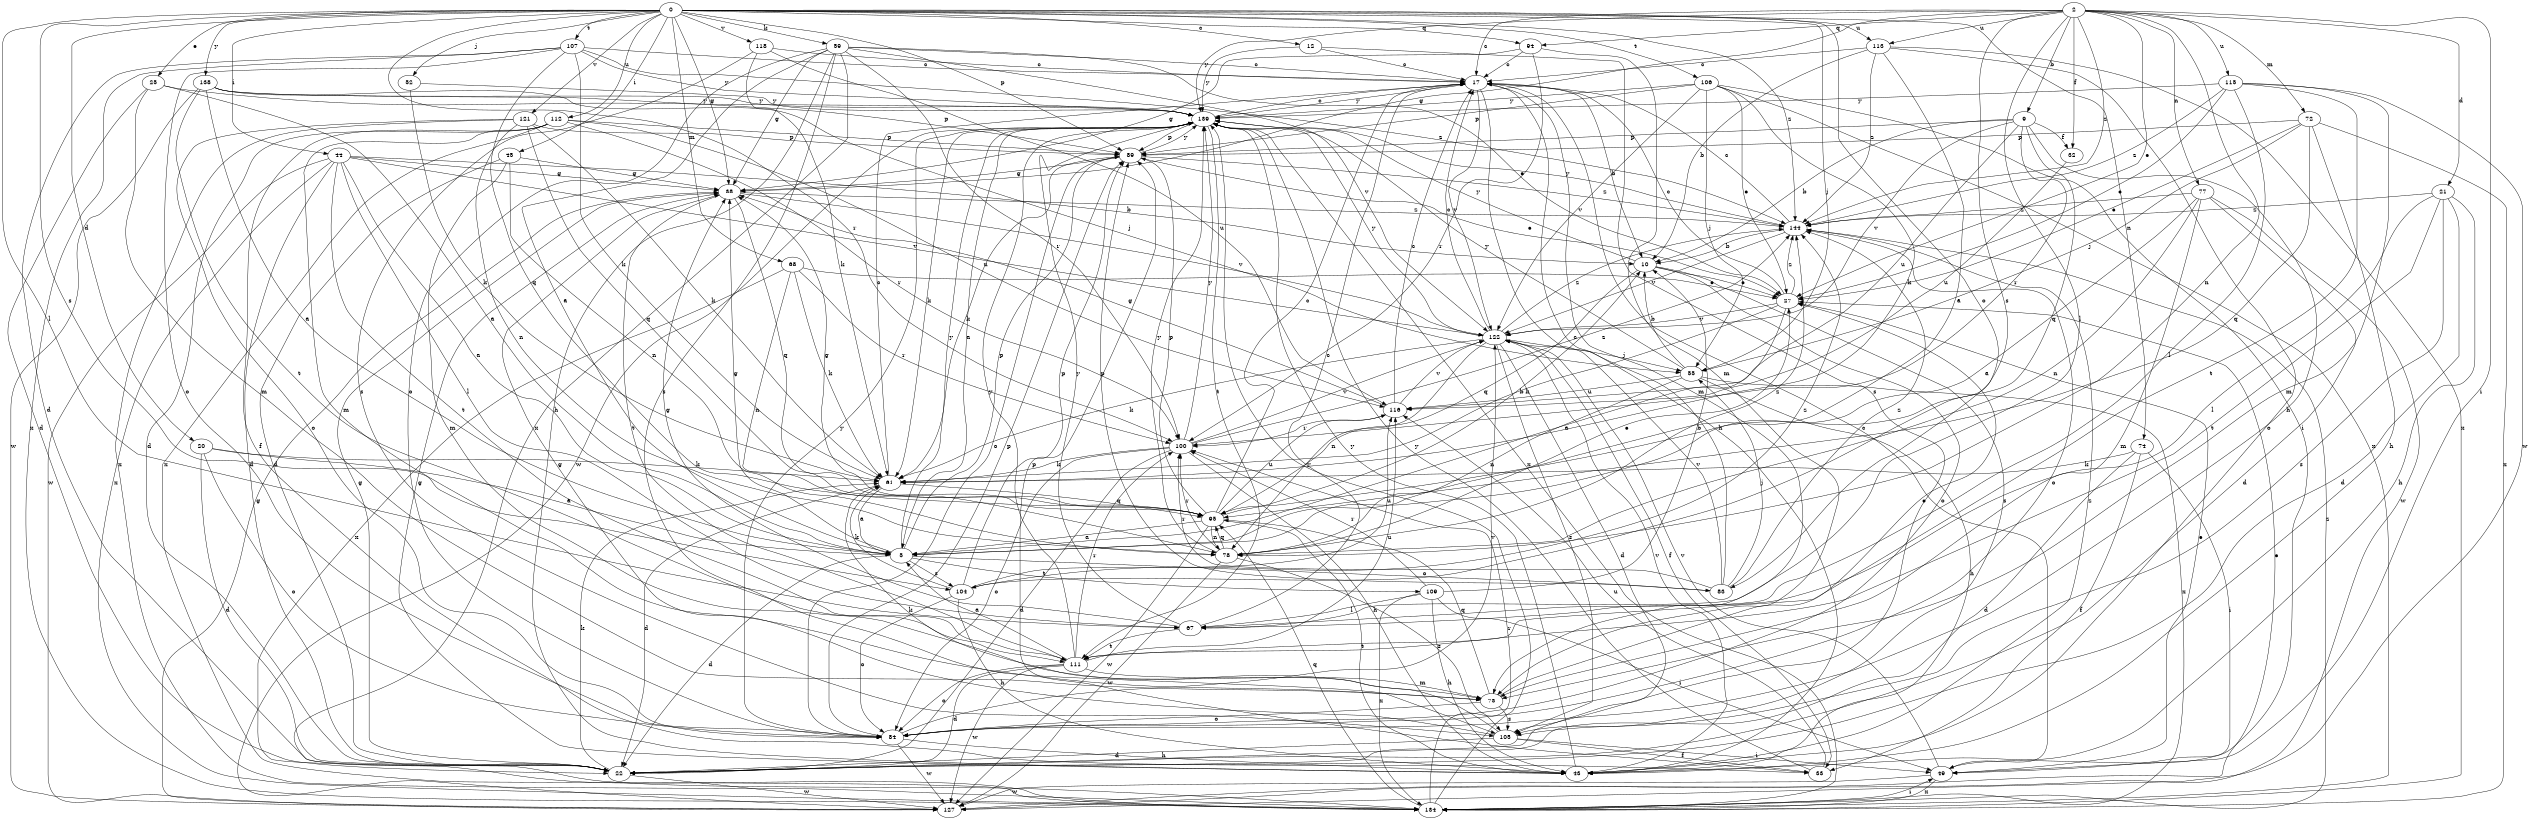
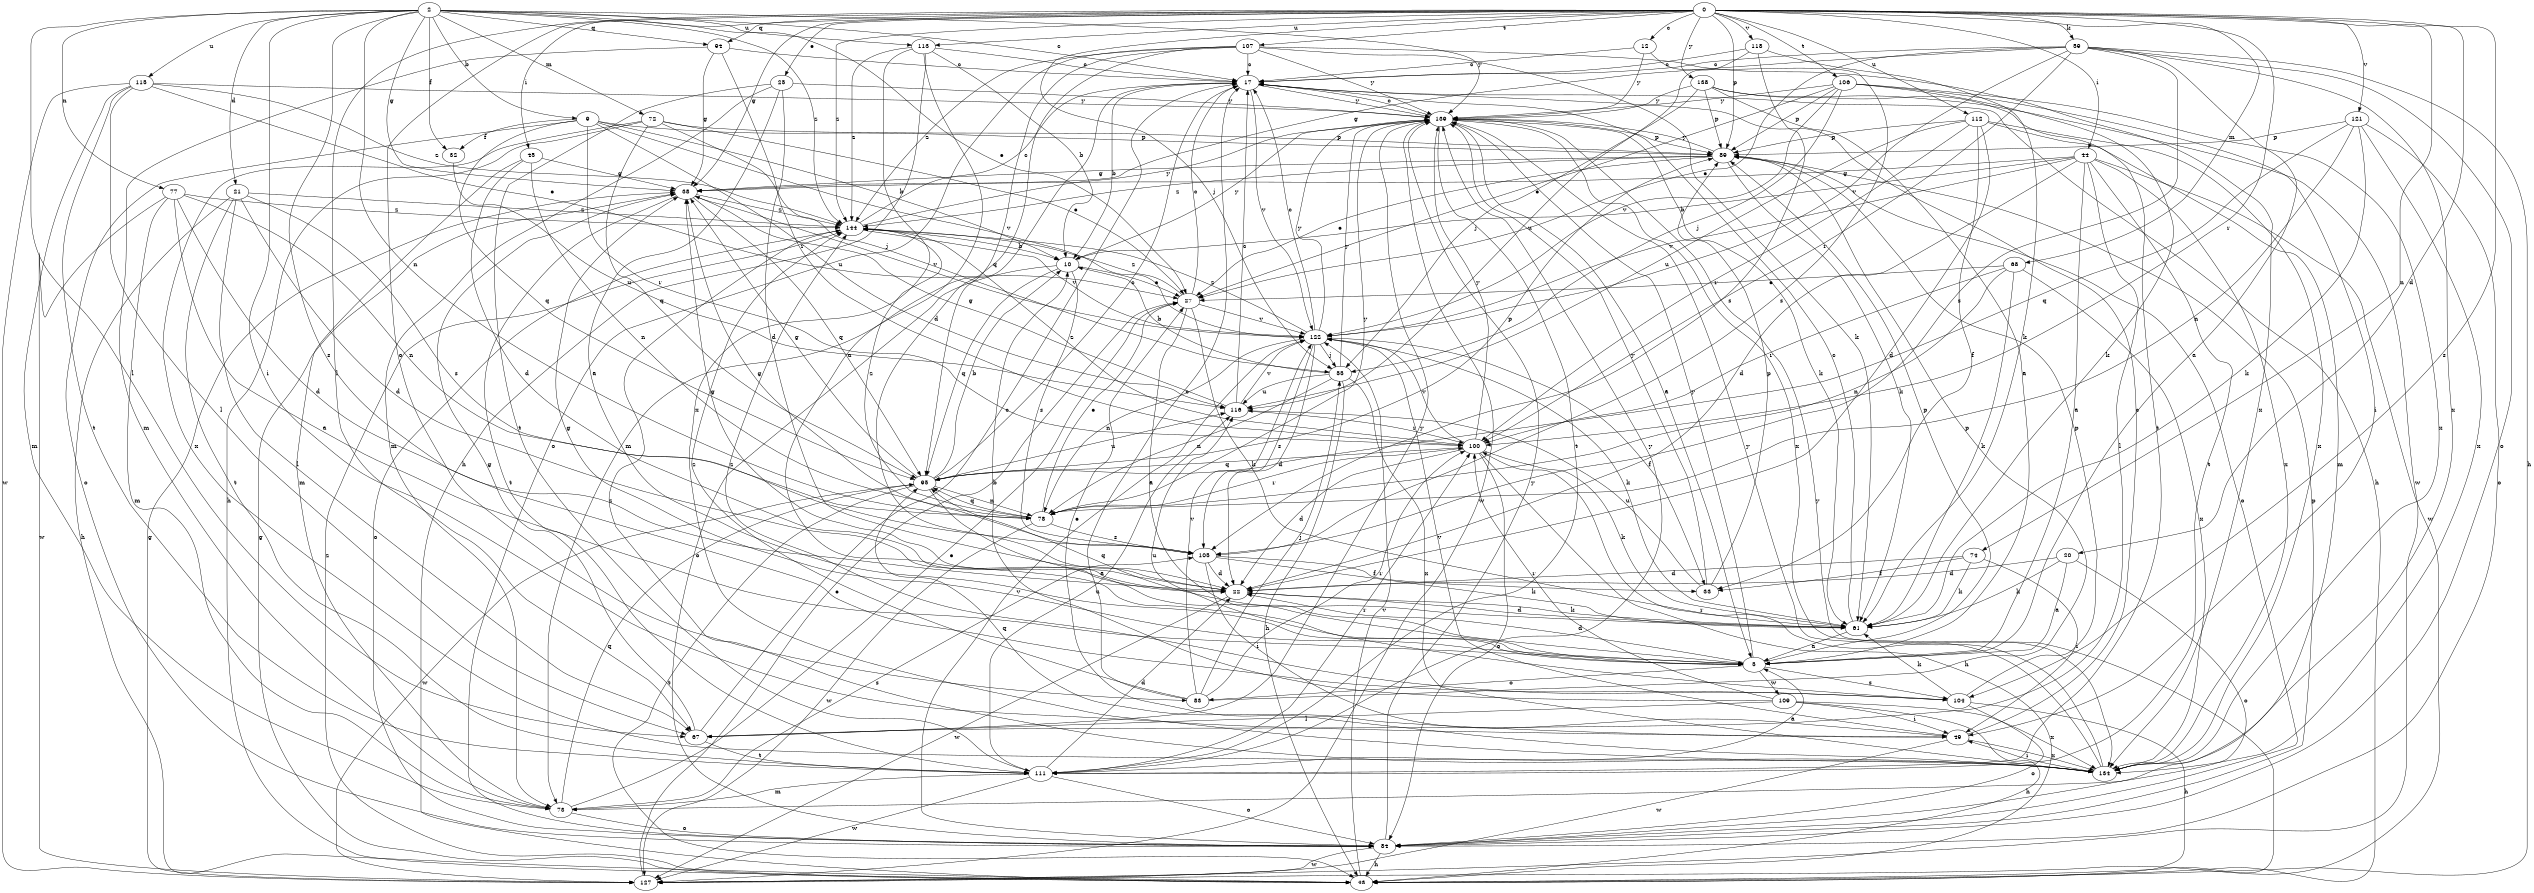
(409, 83) -> none
none -> (1201, 463)
none -> (543, 477)
(1044, 574) -> (1774, 683)
